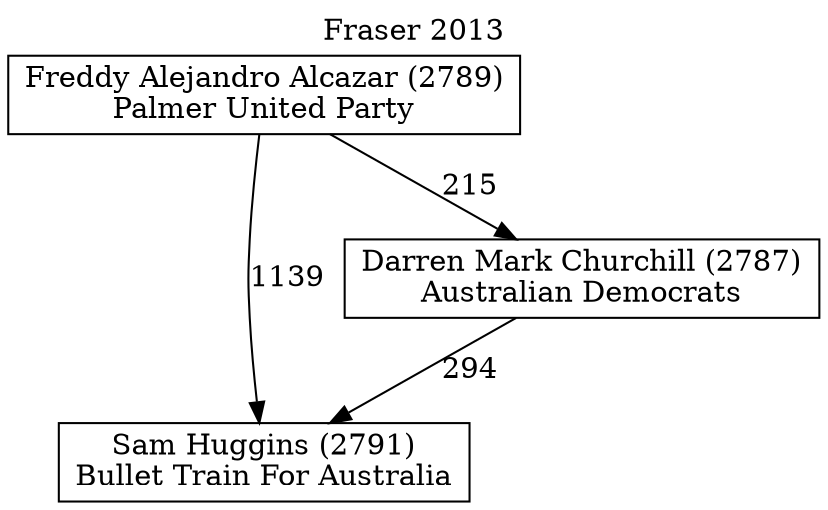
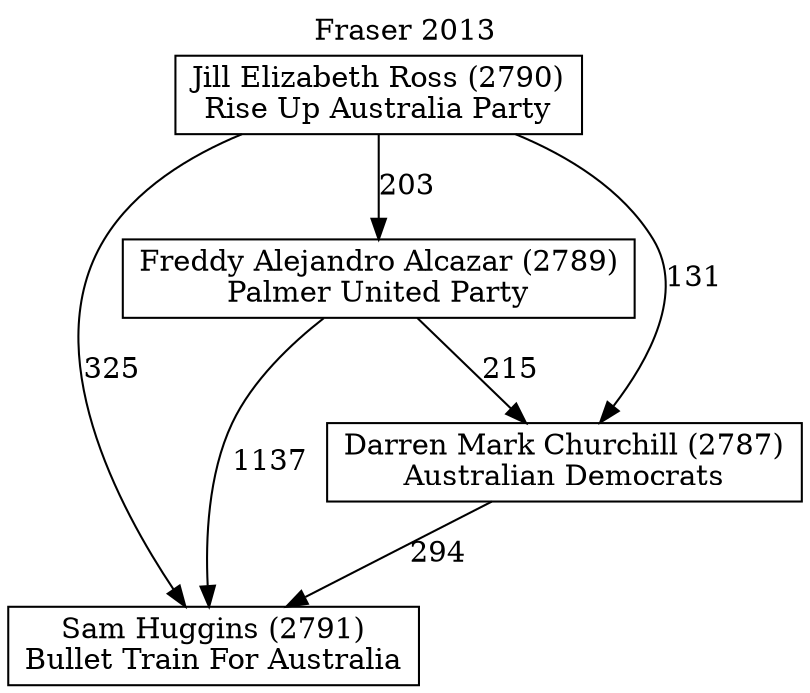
none -> (379, 95)
(288, 279) -> (270, 462)
